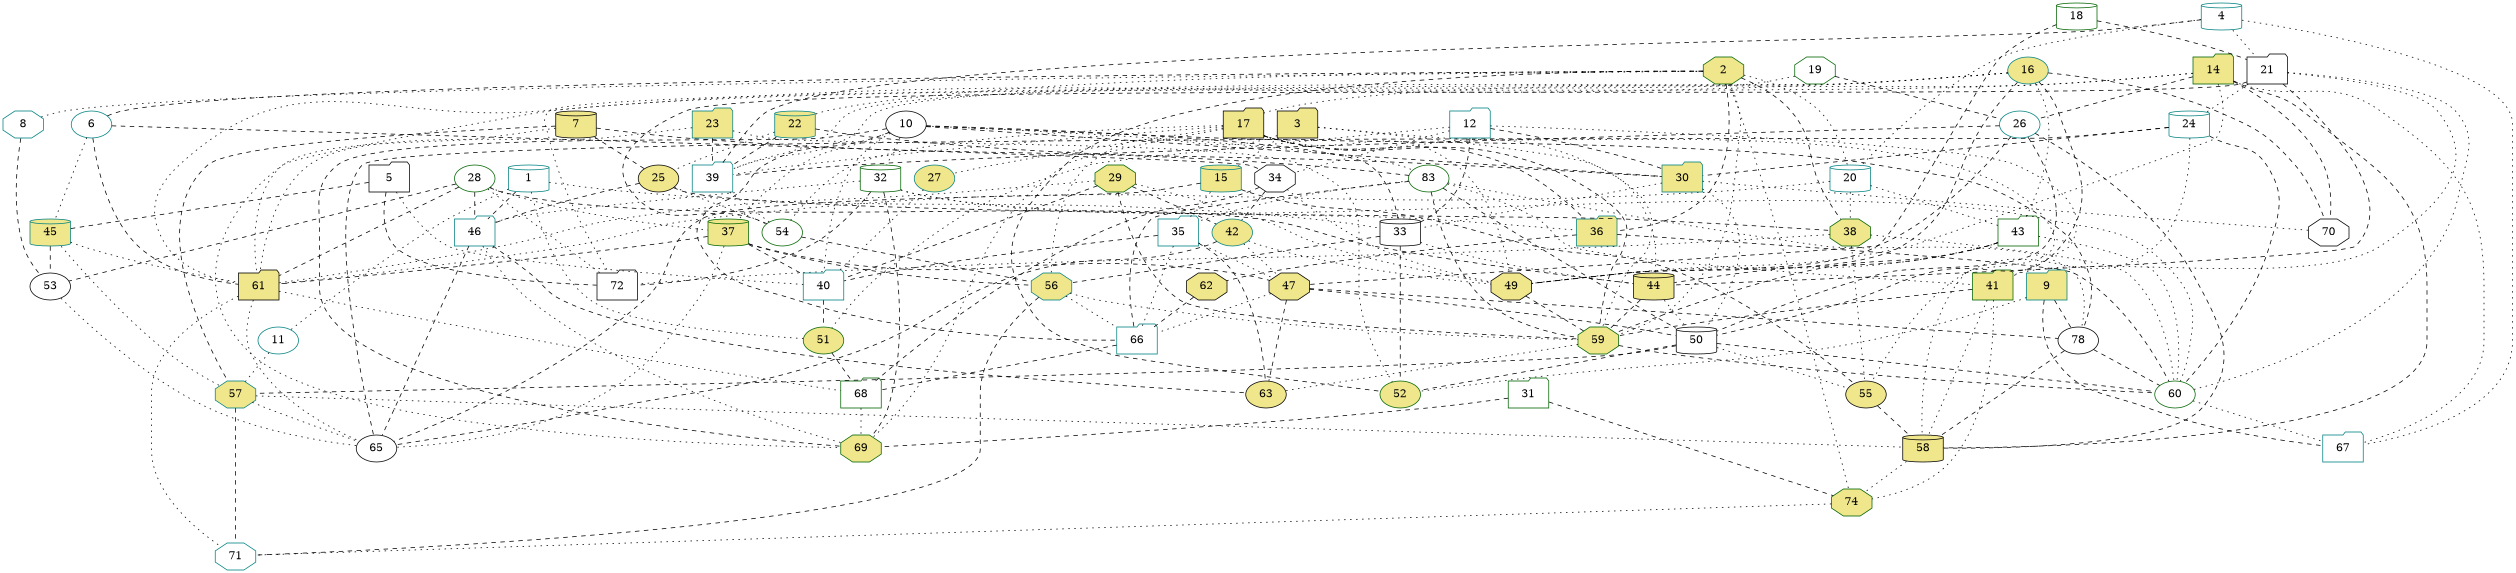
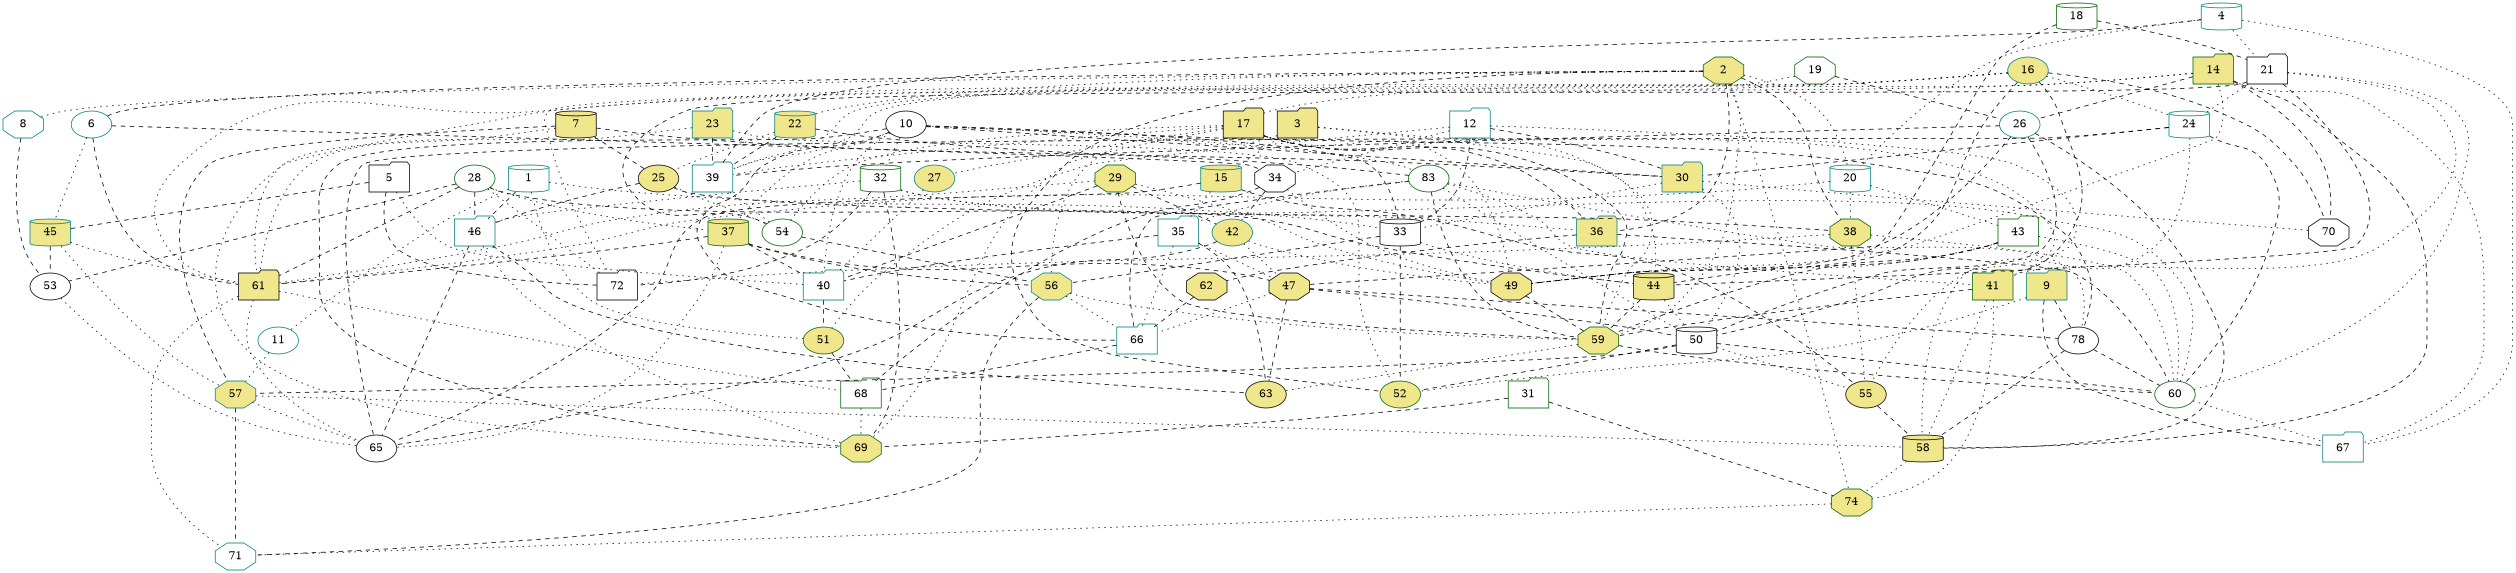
(2047, 152) -> (2126, 100)
(1559, 259) -> (1559, 259)
